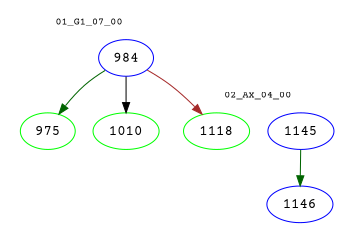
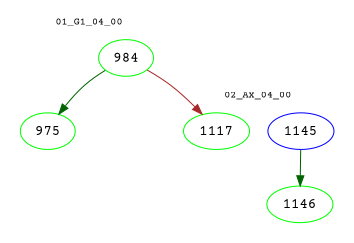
(89, 22) -> (89, 22)
(126, 58) -> (126, 58)
(126, 131) -> none
(217, 131) -> (217, 131)
(300, 204) -> (300, 204)
